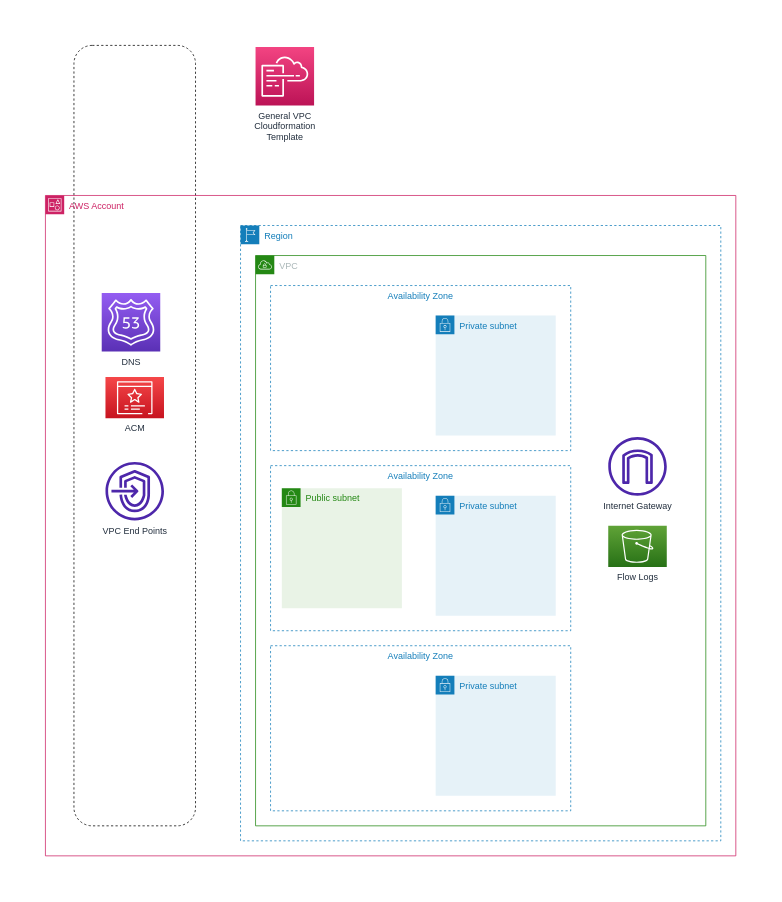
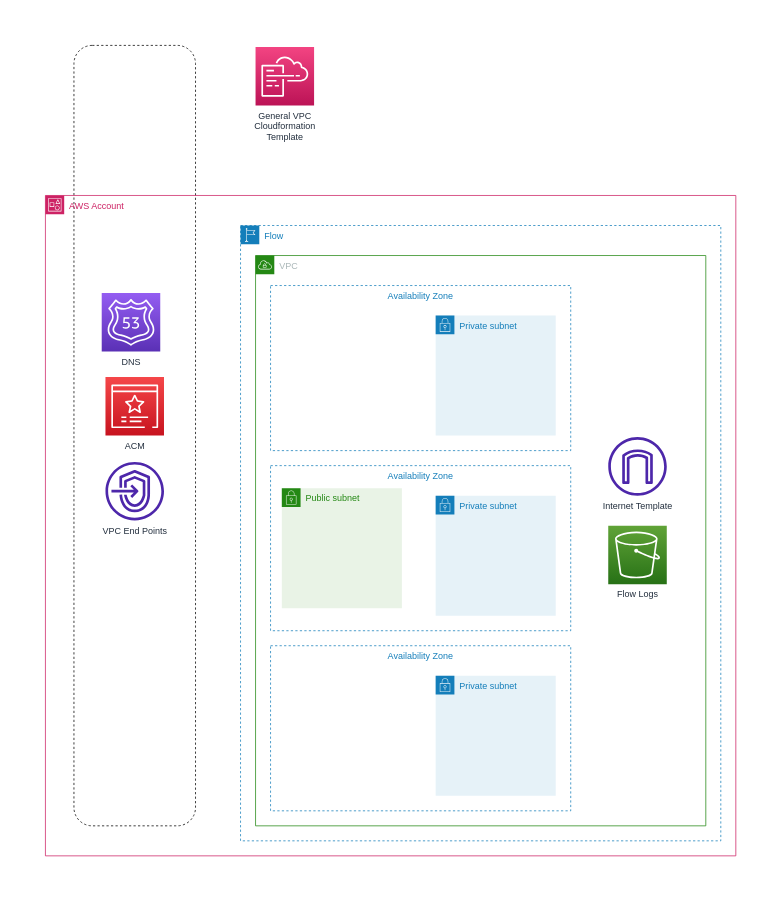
(278, 236) -> (273, 236)
(135, 398) -> (135, 406)
(638, 506) -> (638, 506)
(637, 546) -> (637, 555)
